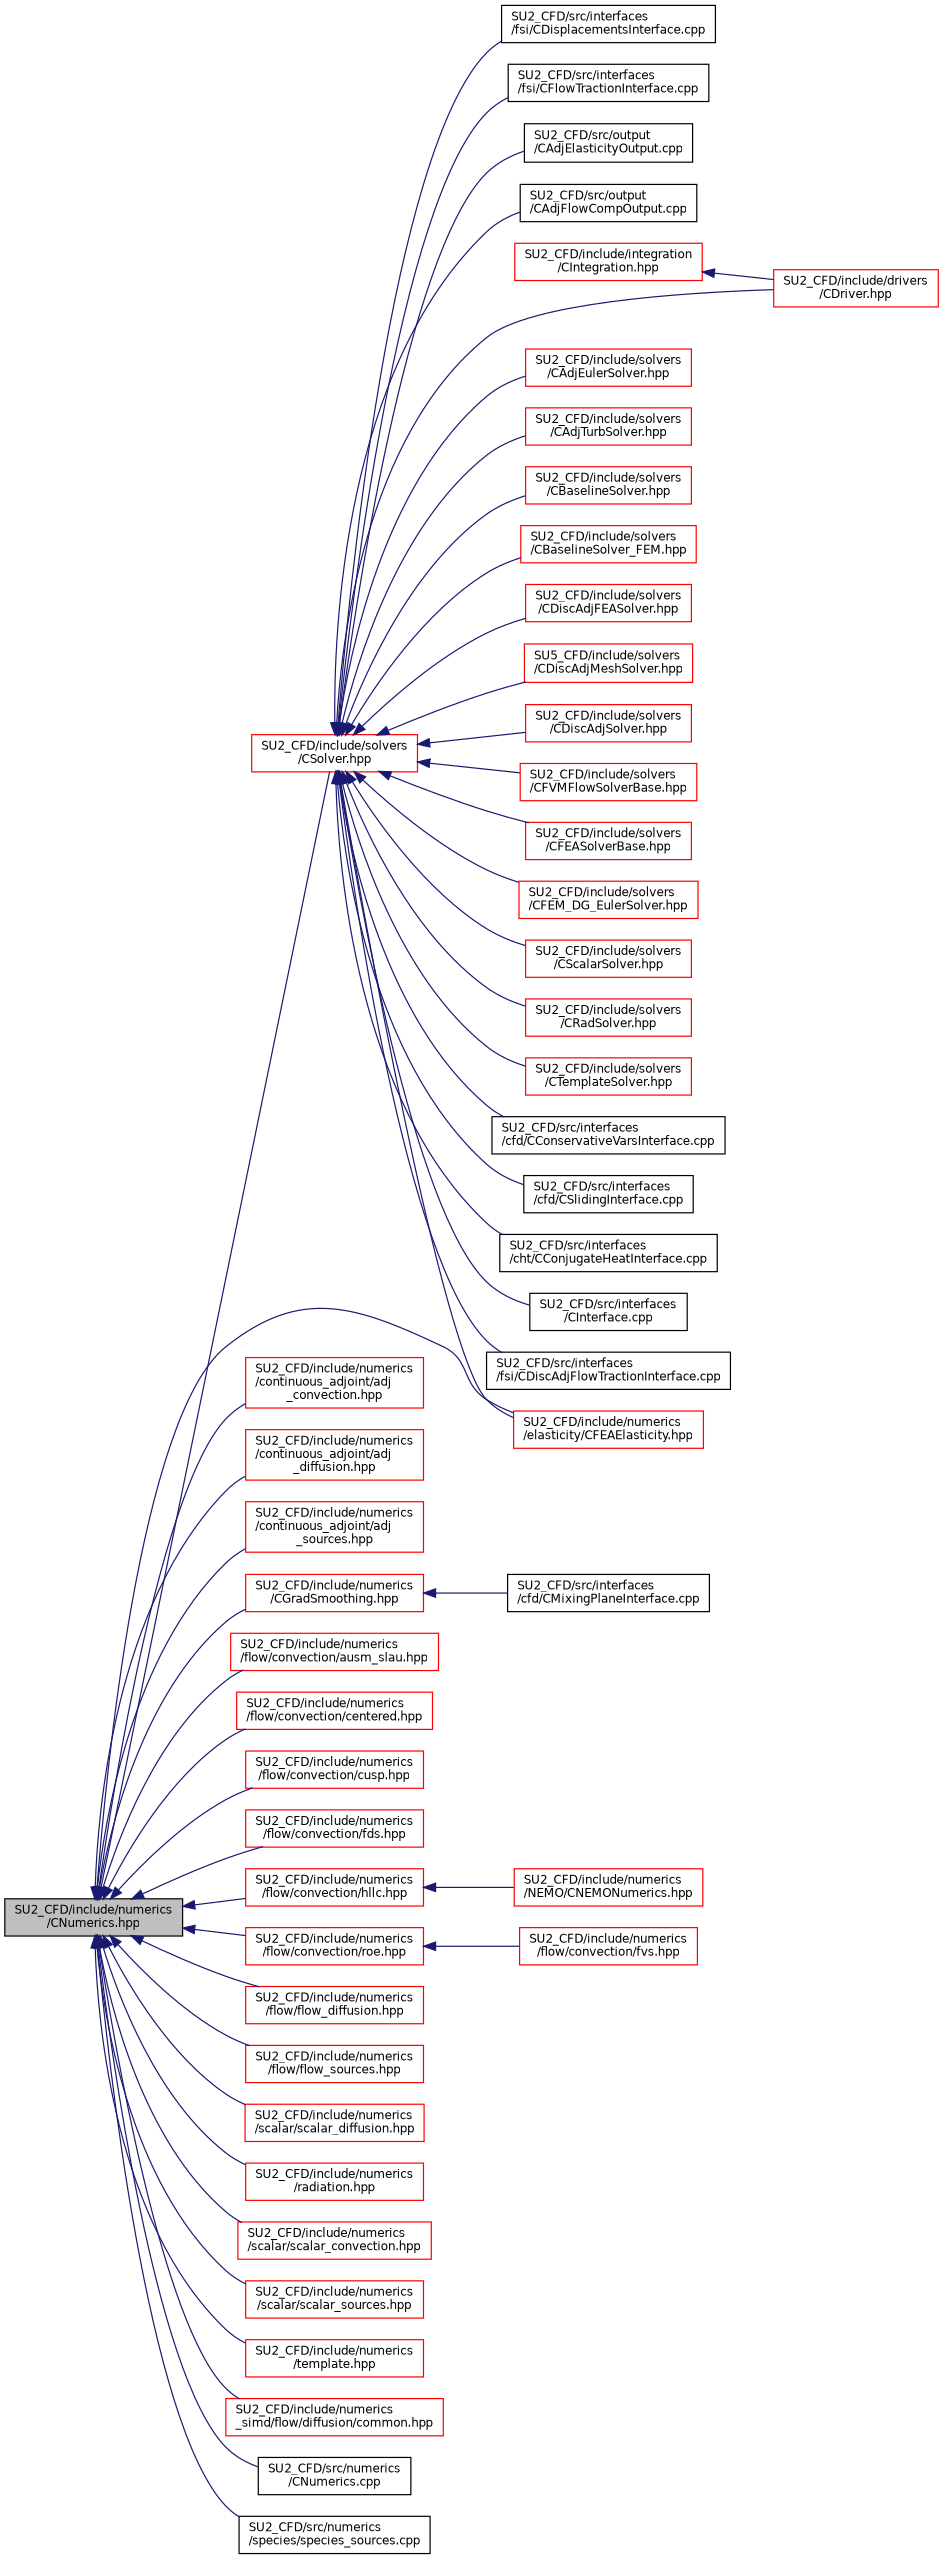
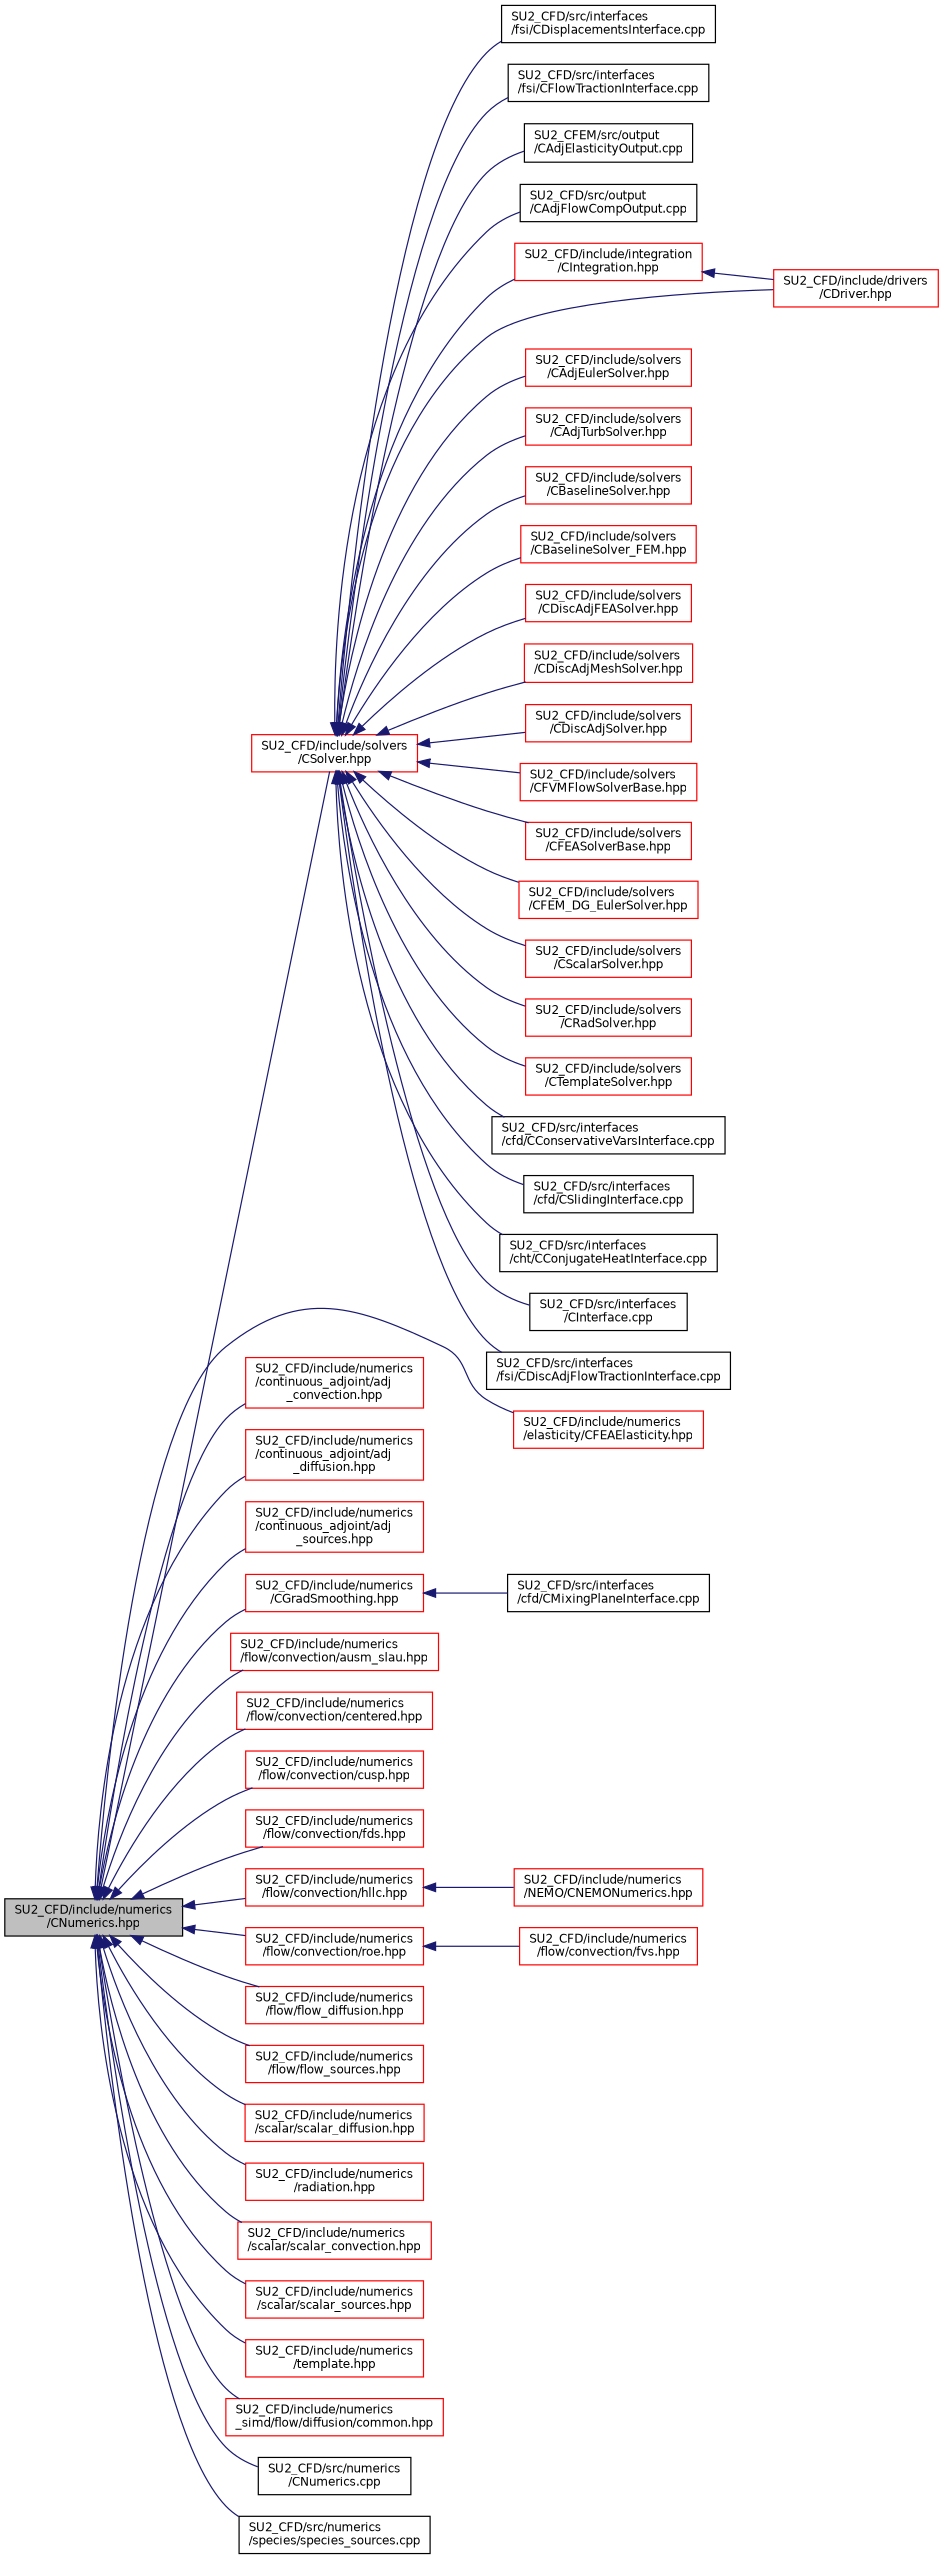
(609, 143) -> (609, 143)
(609, 663) -> (609, 663)
(403, 1111) -> (398, 434)
